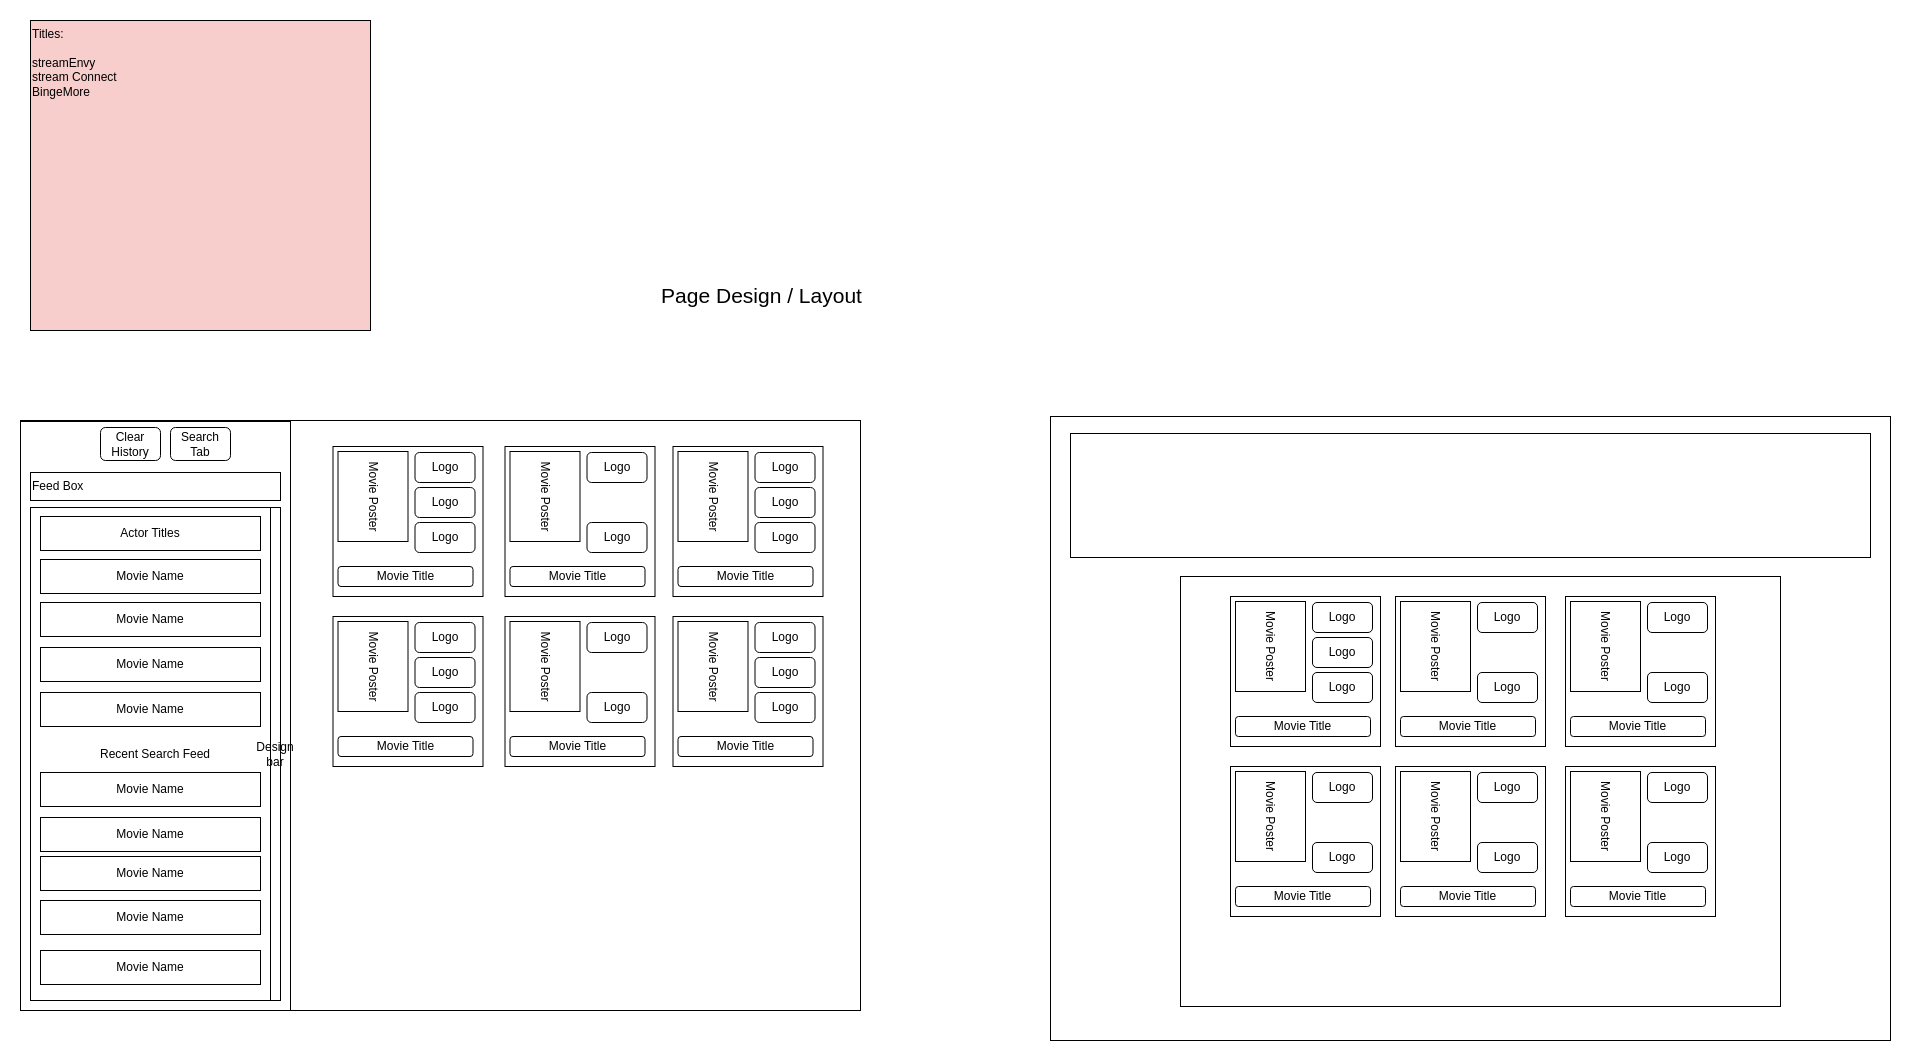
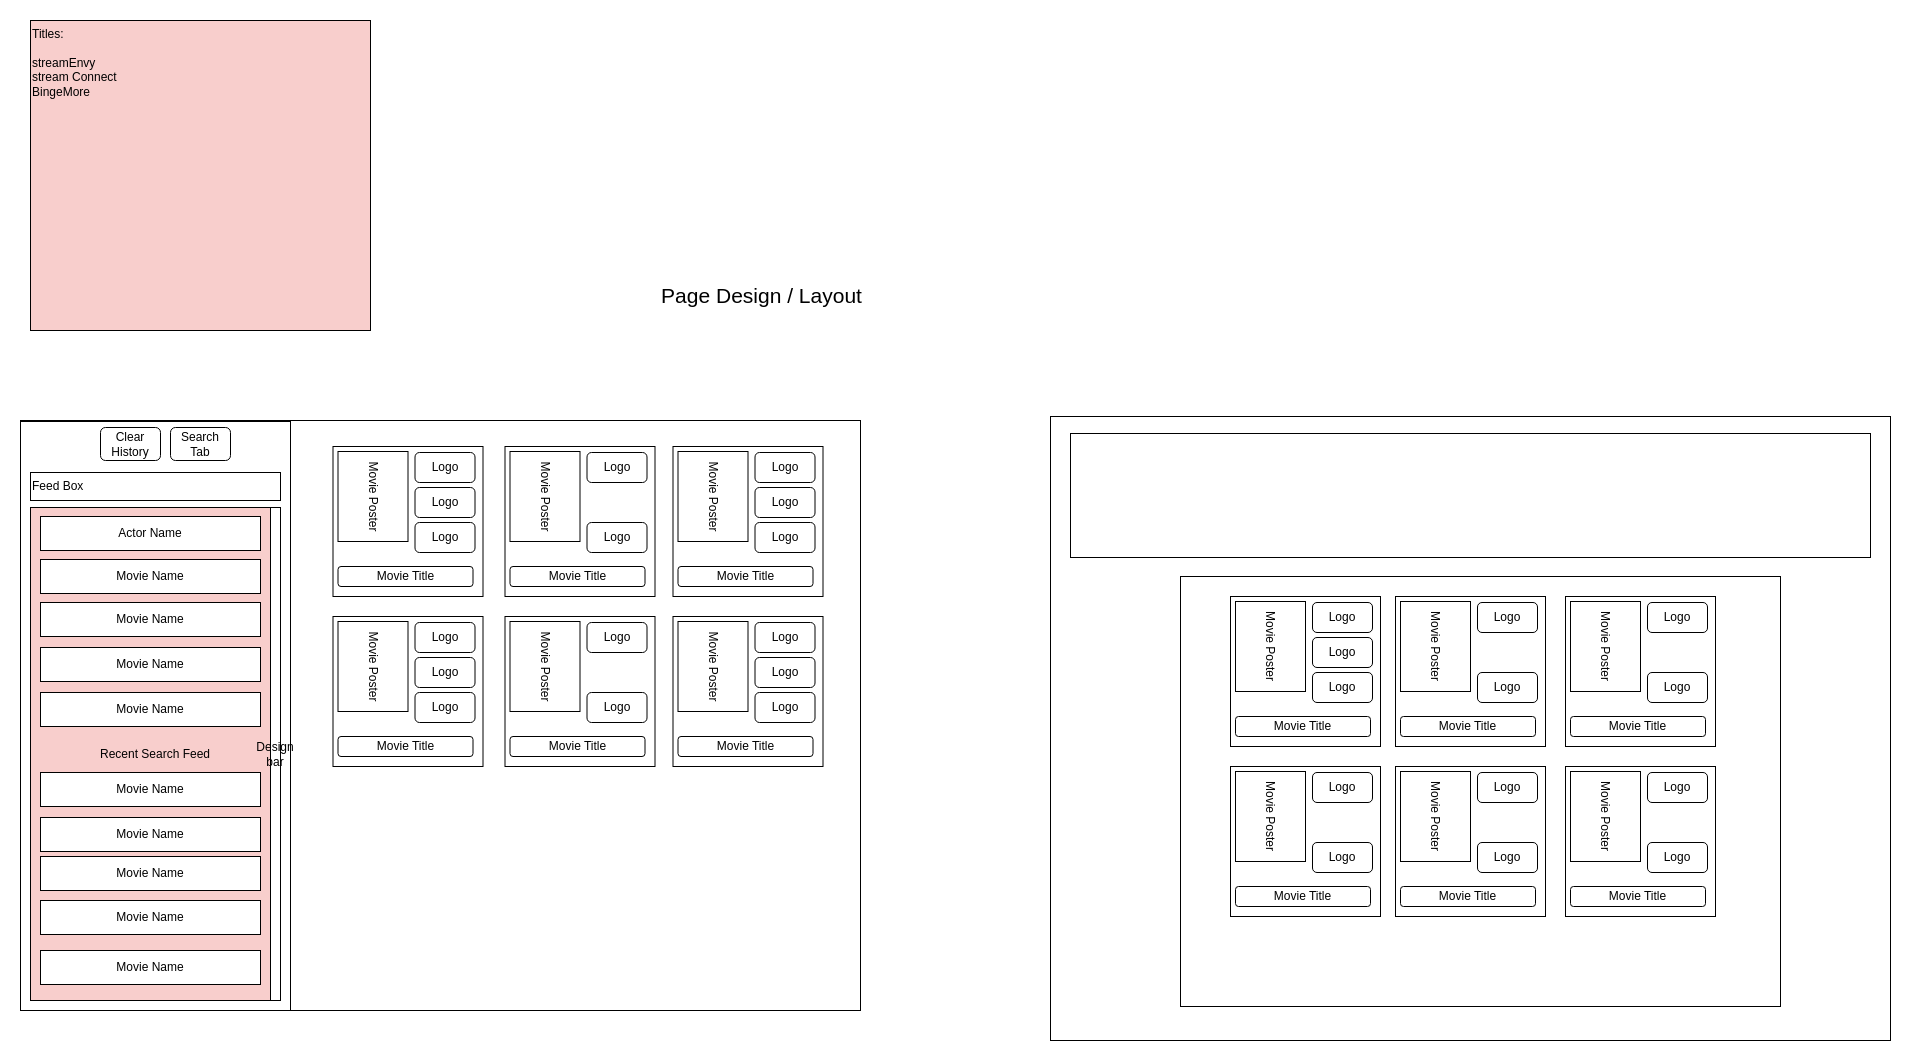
(151, 534) -> (151, 534)
(156, 754) -> (156, 754)
